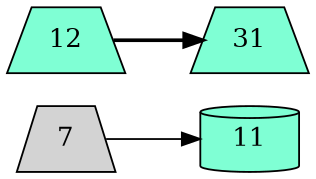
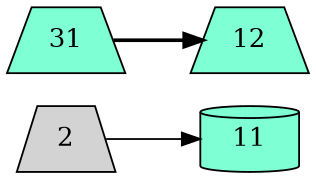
(149, 40) -> (149, 40)
(66, 139) -> (66, 139)
